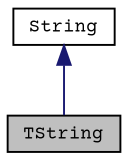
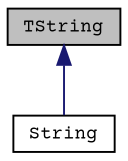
(64, 90) -> (64, 90)
